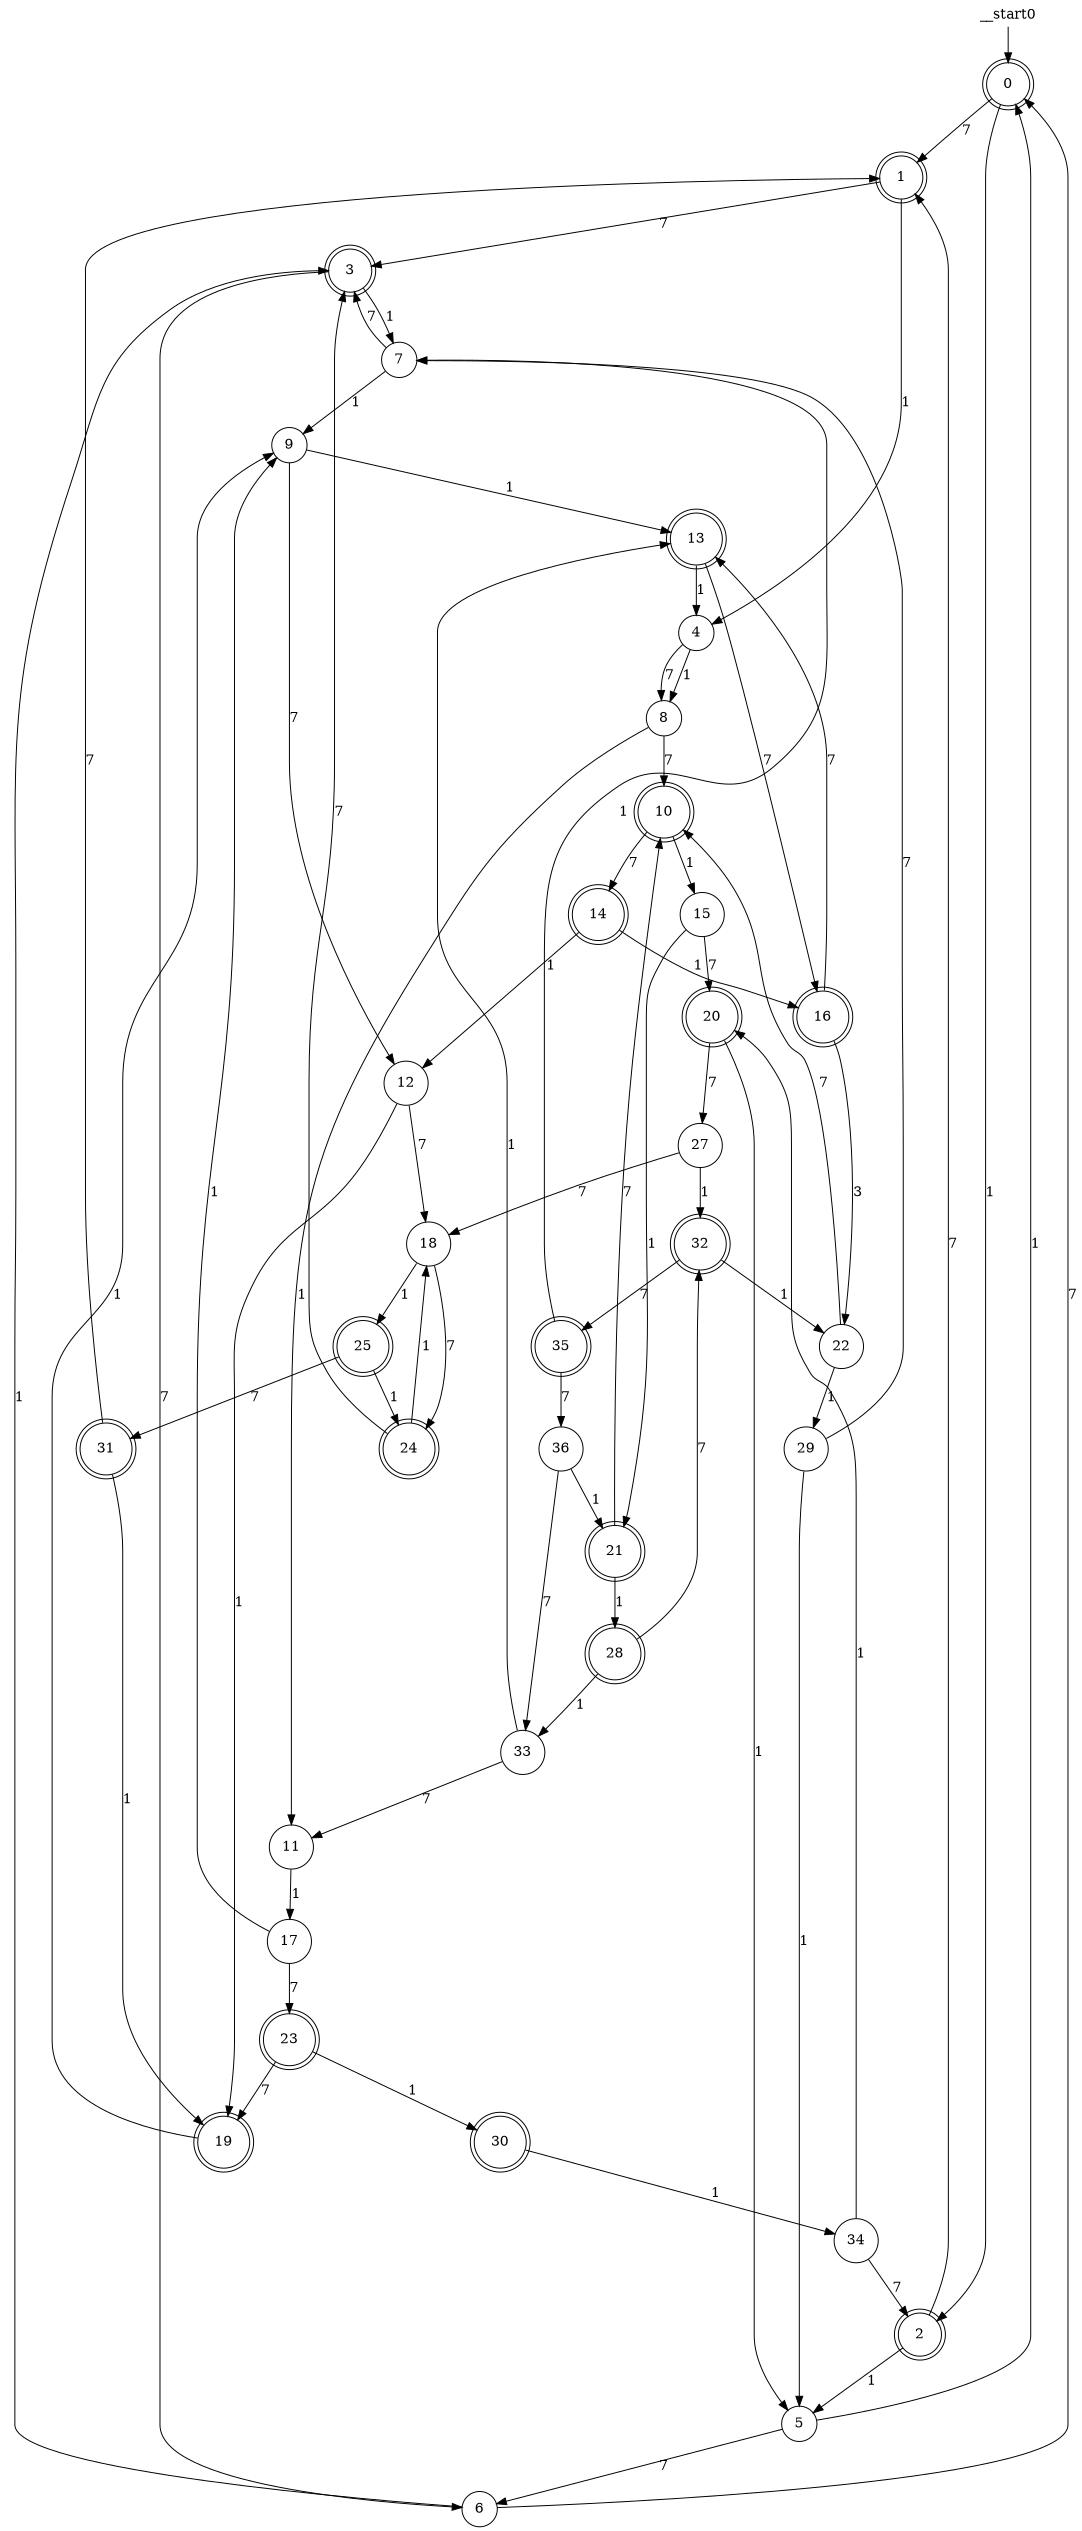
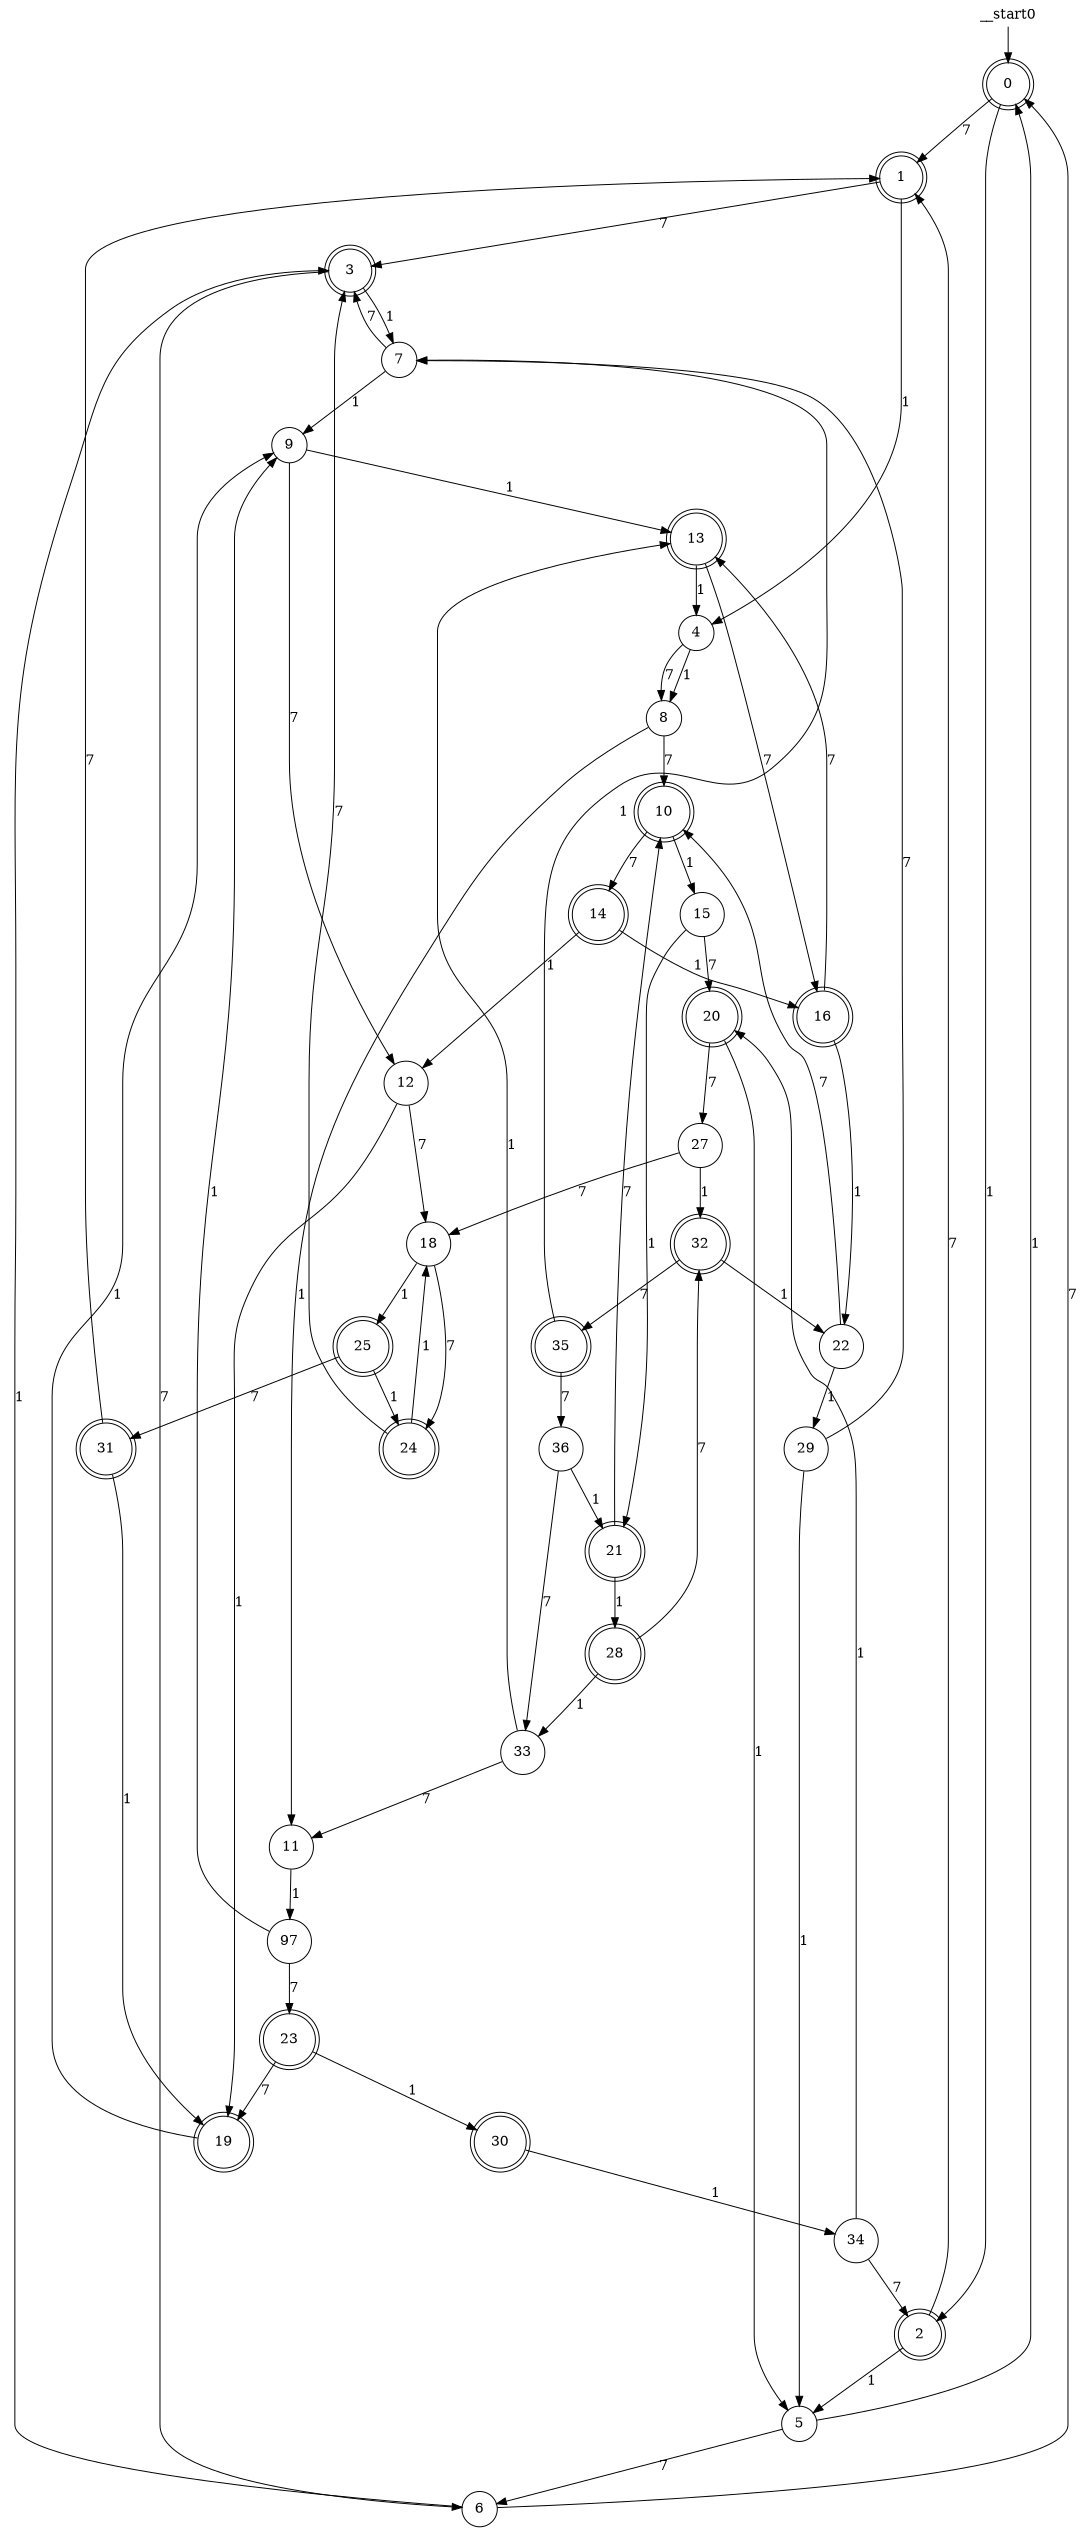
(858, 1193) -> (858, 1193)
(289, 1941) -> (289, 1941)
